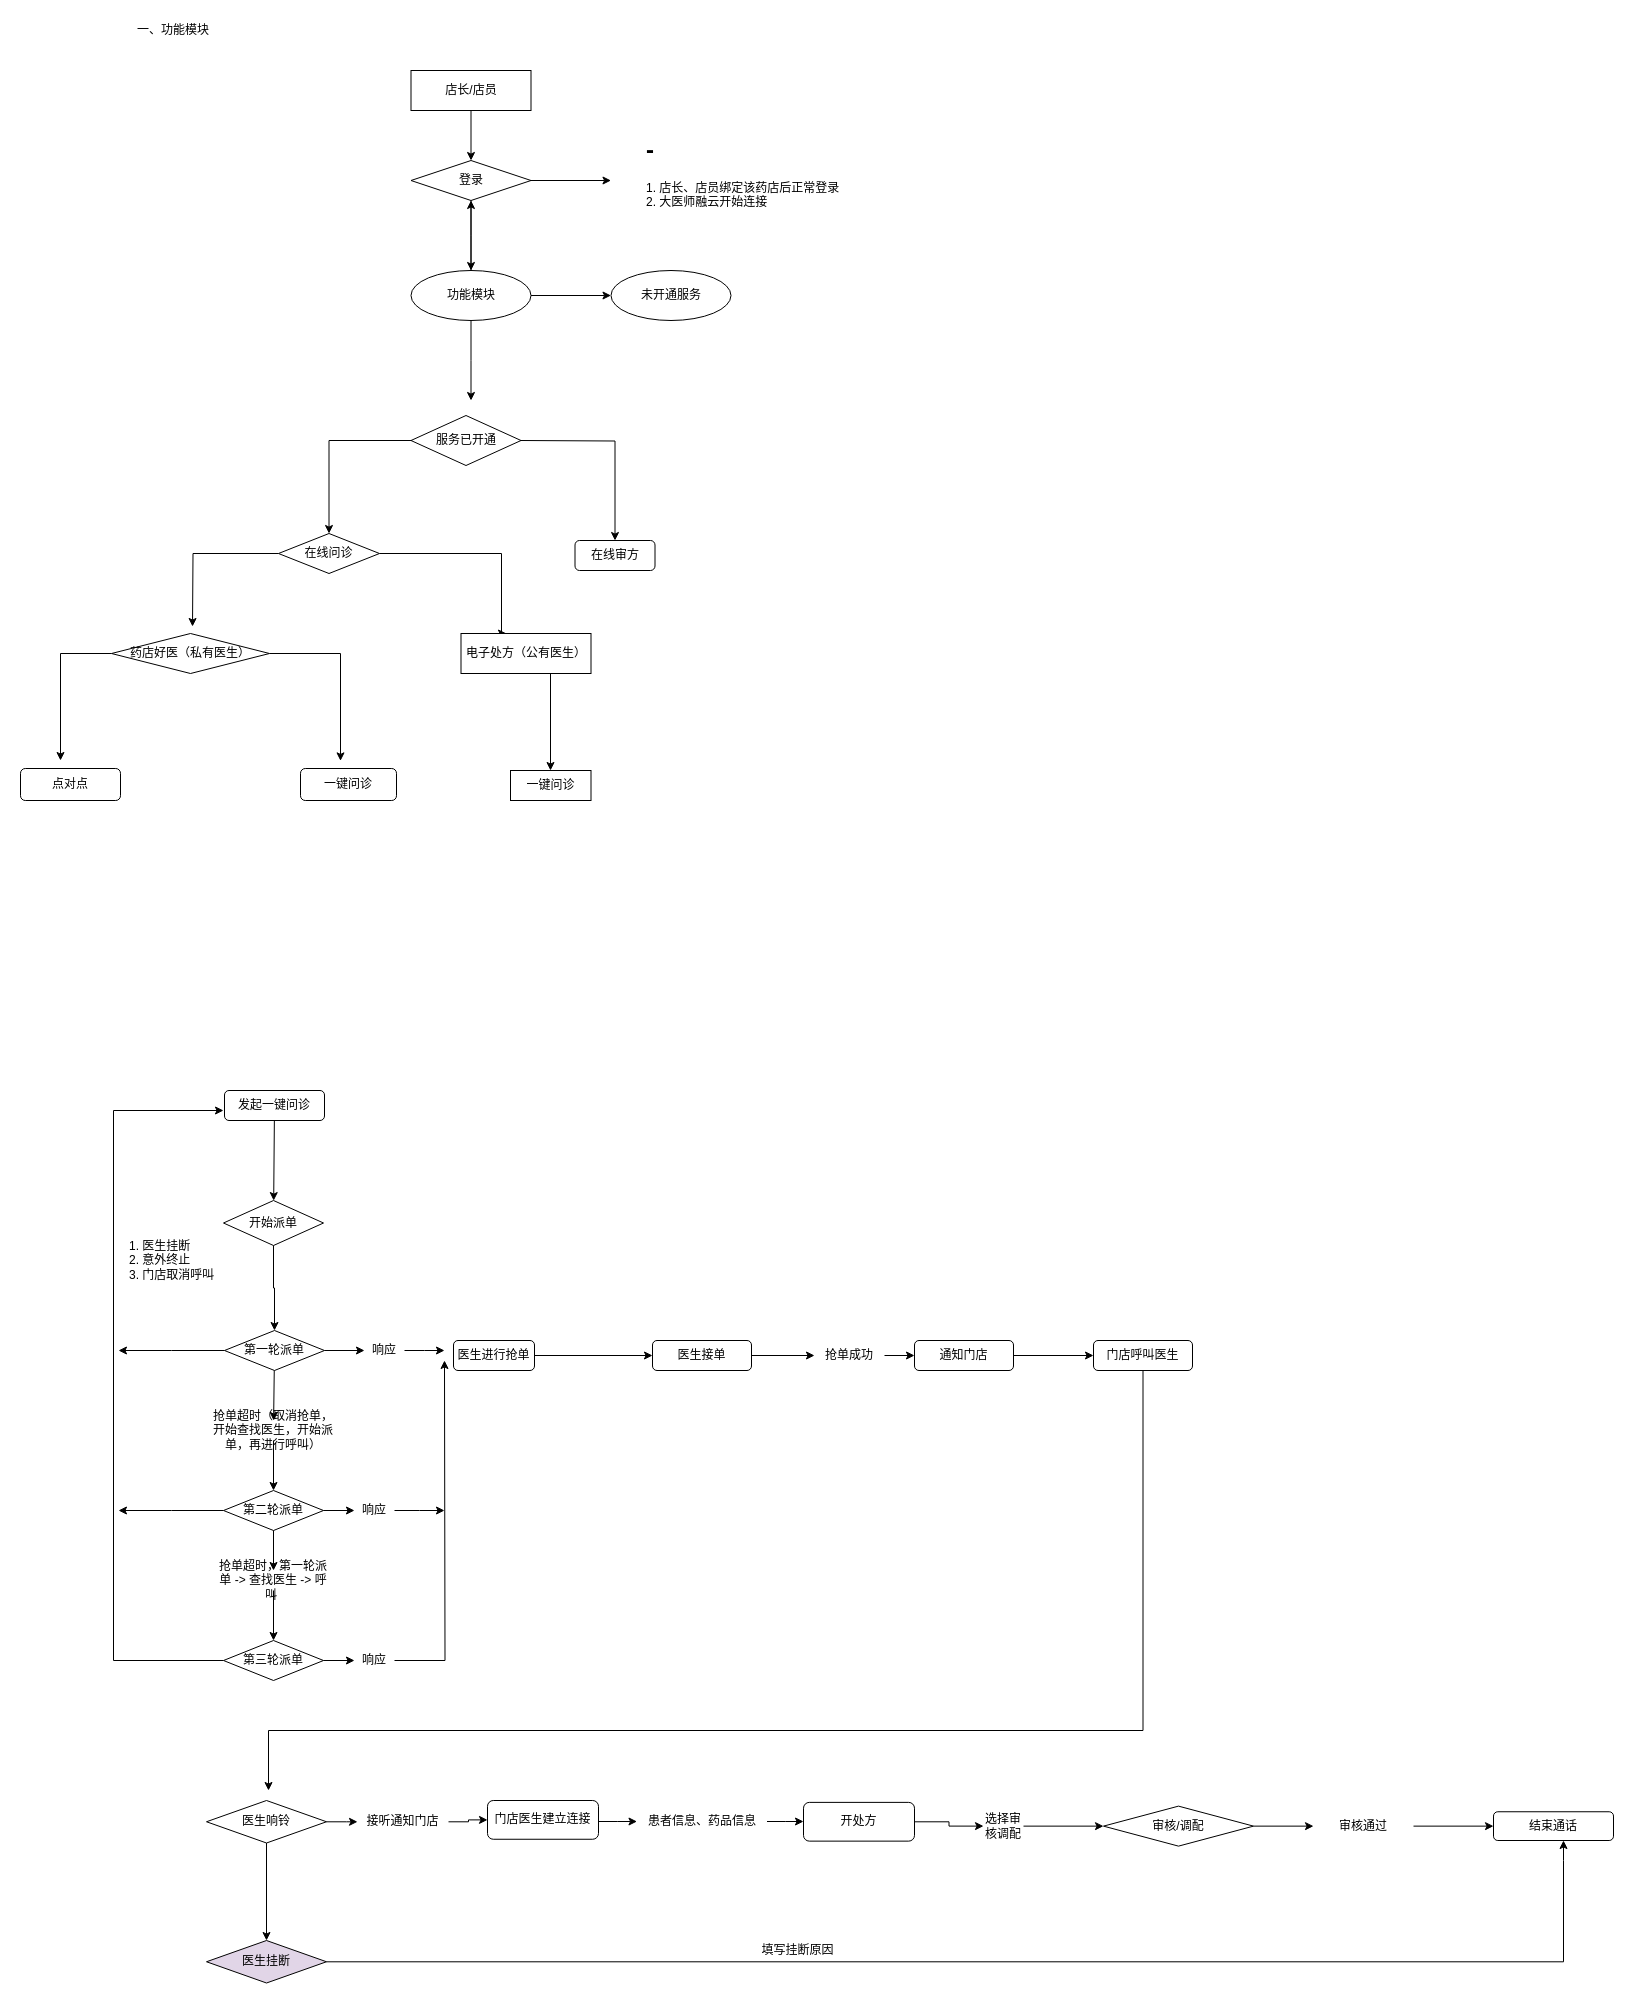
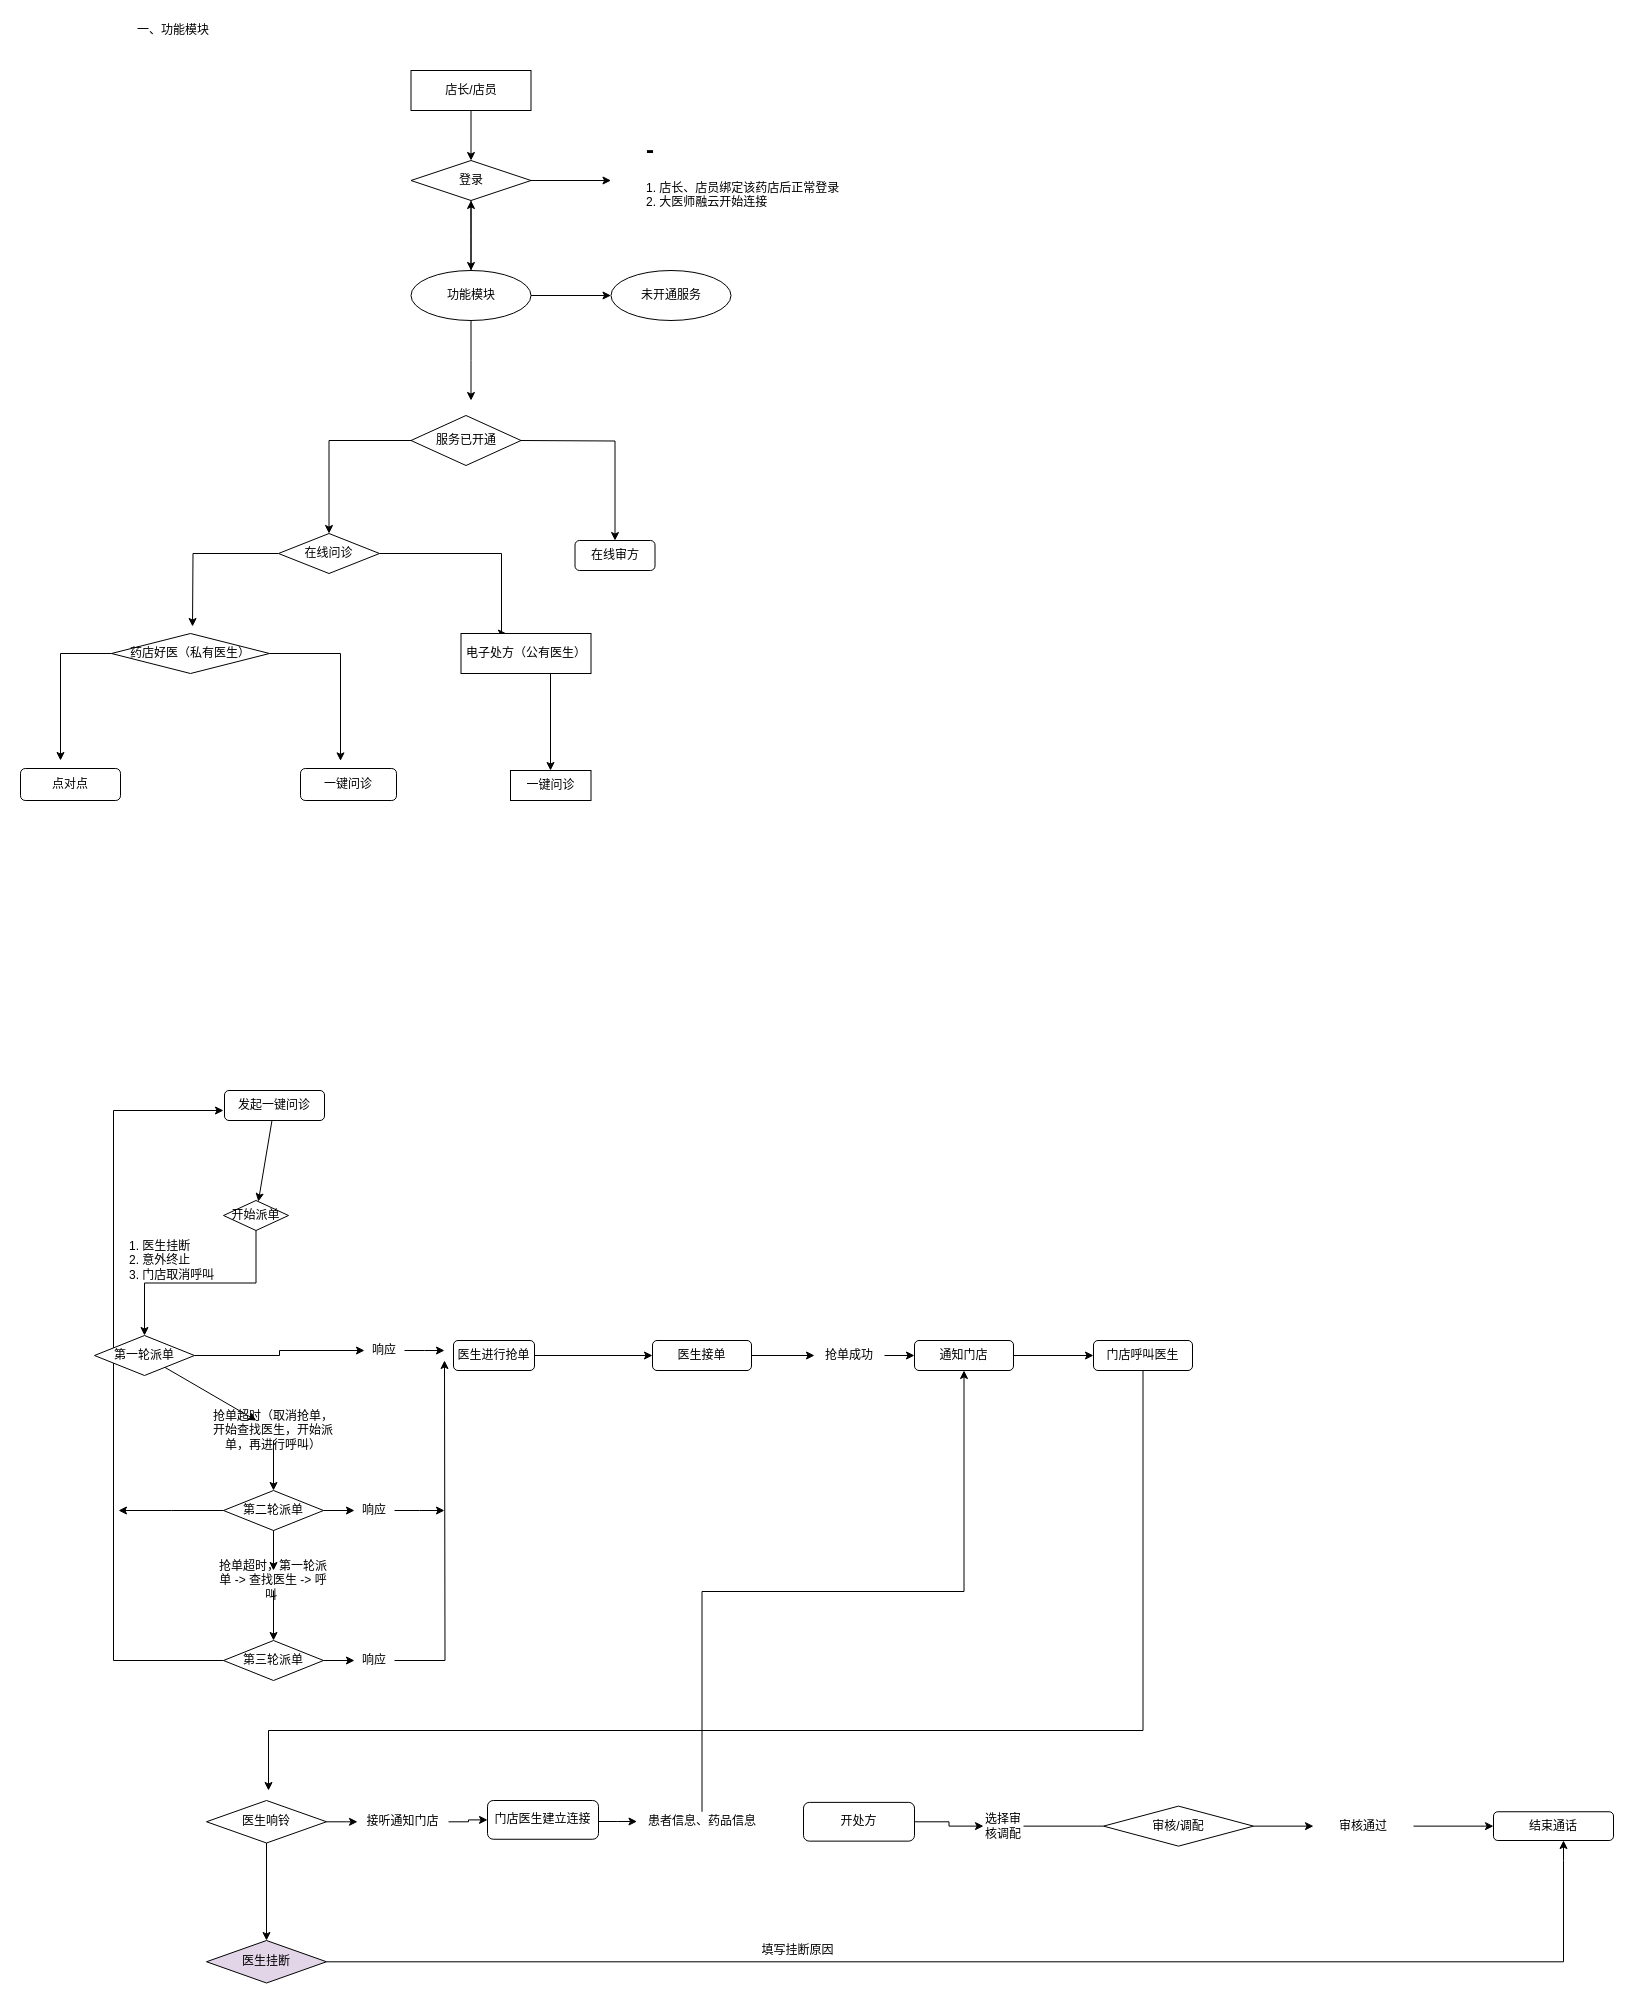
(274, 1223) -> (256, 1216)
(275, 1351) -> (145, 1356)
(781, 1822) -> (830, 1592)
(1095, 1826) -> (1098, 1826)
